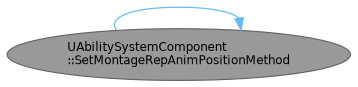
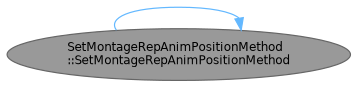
(179, 55) -> (179, 55)
